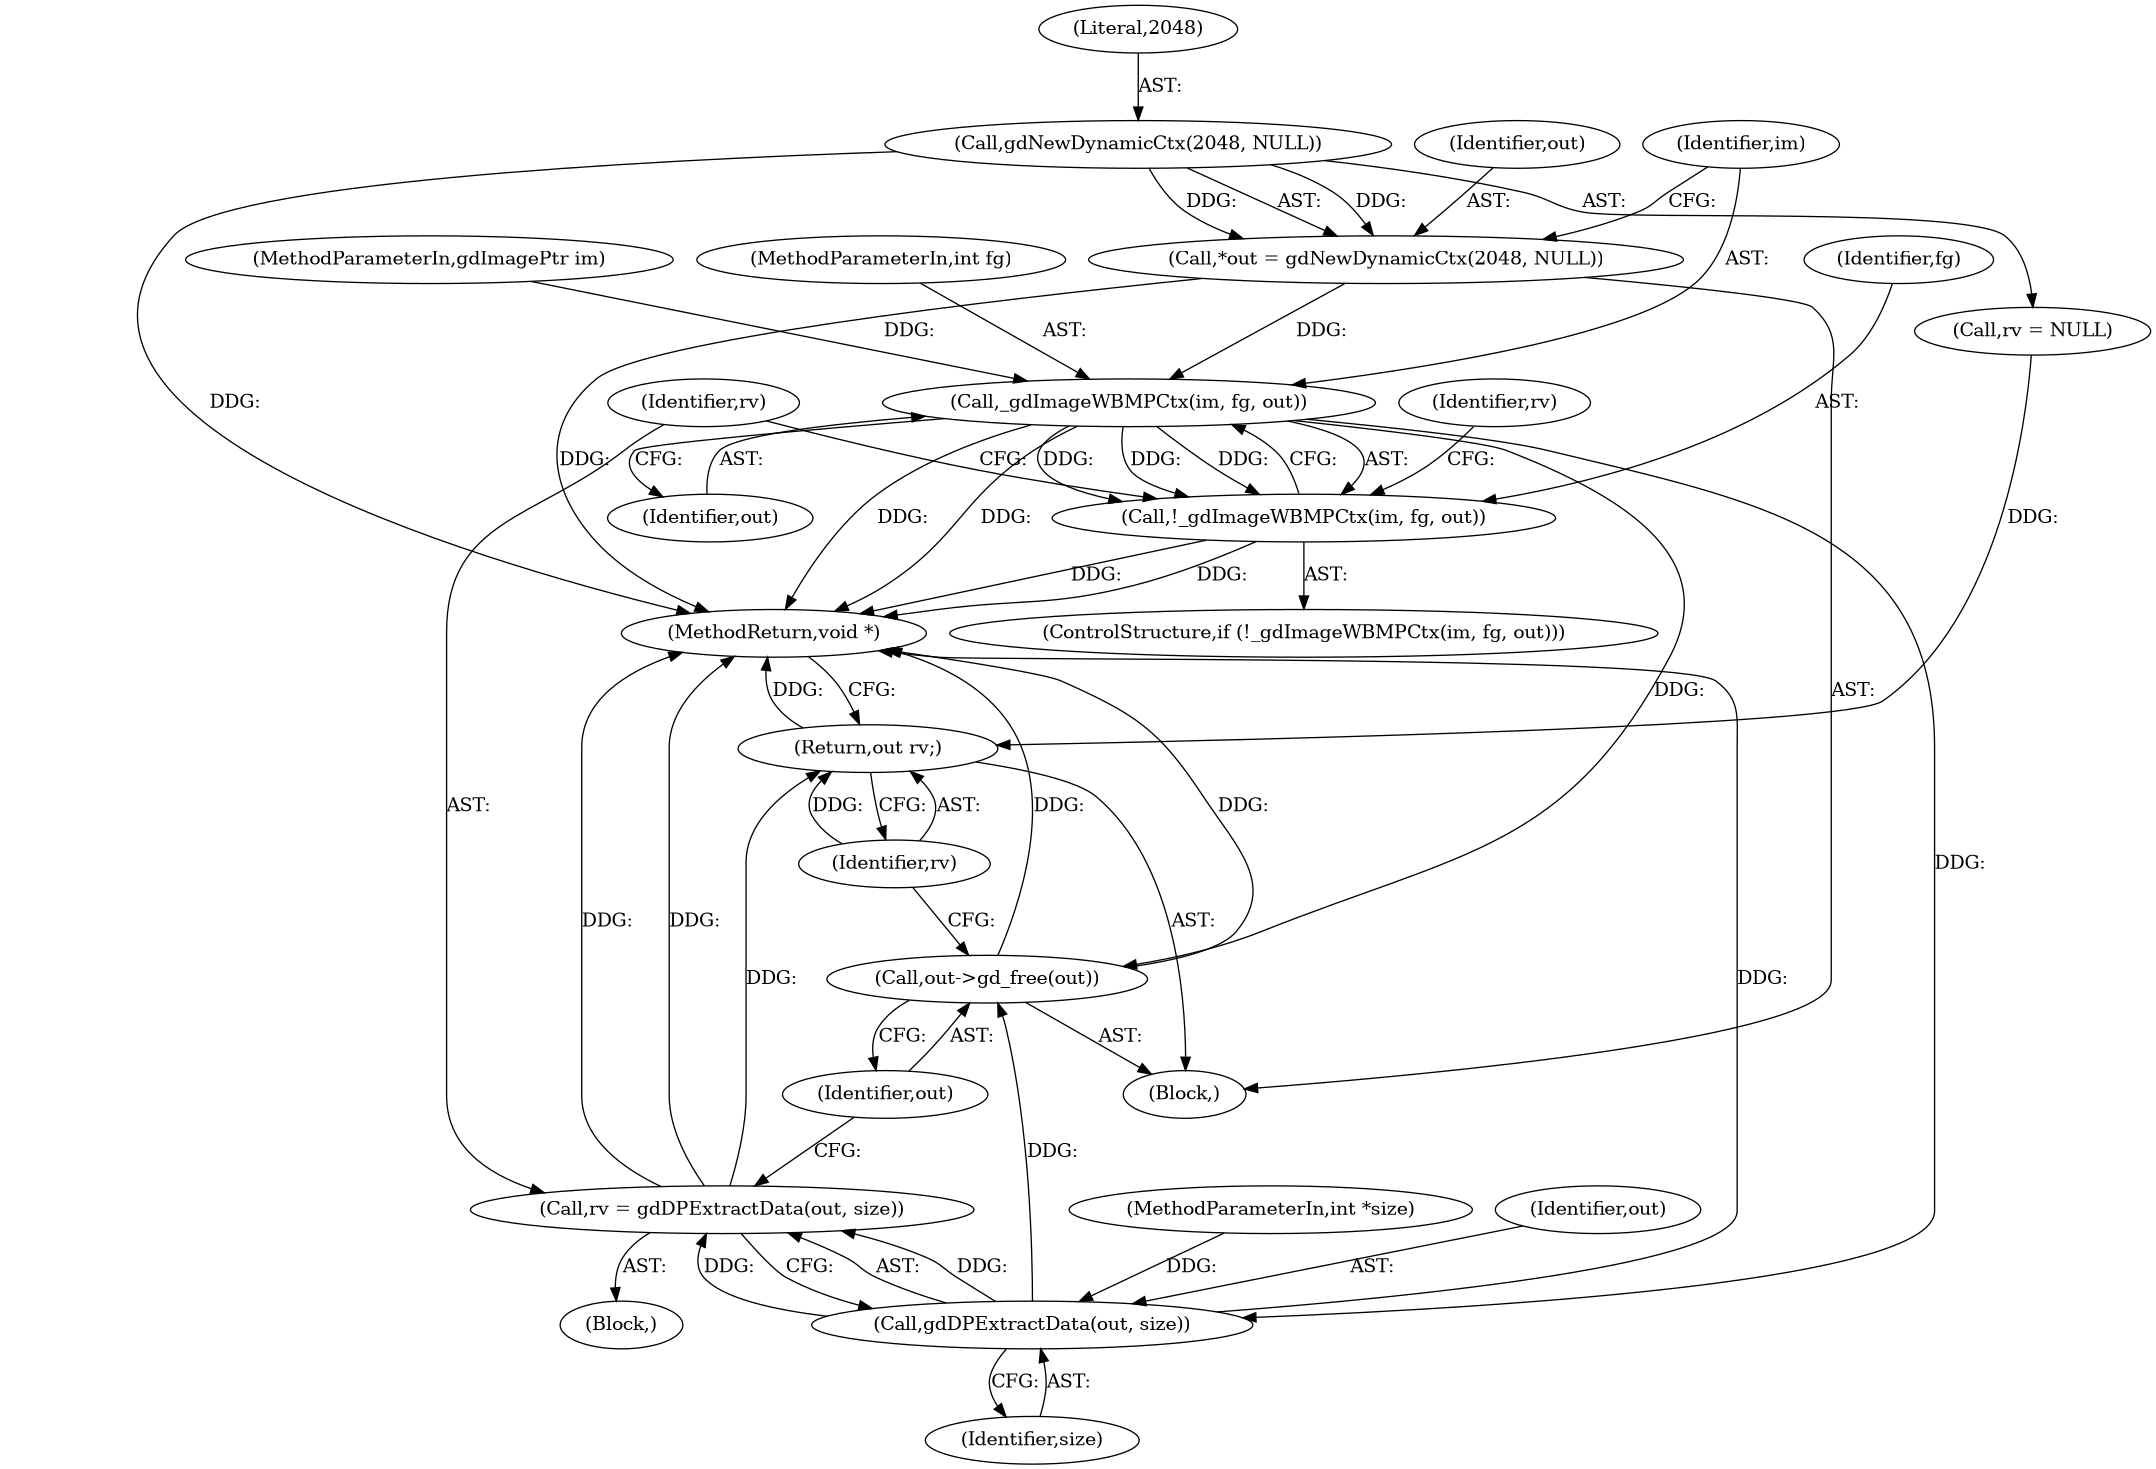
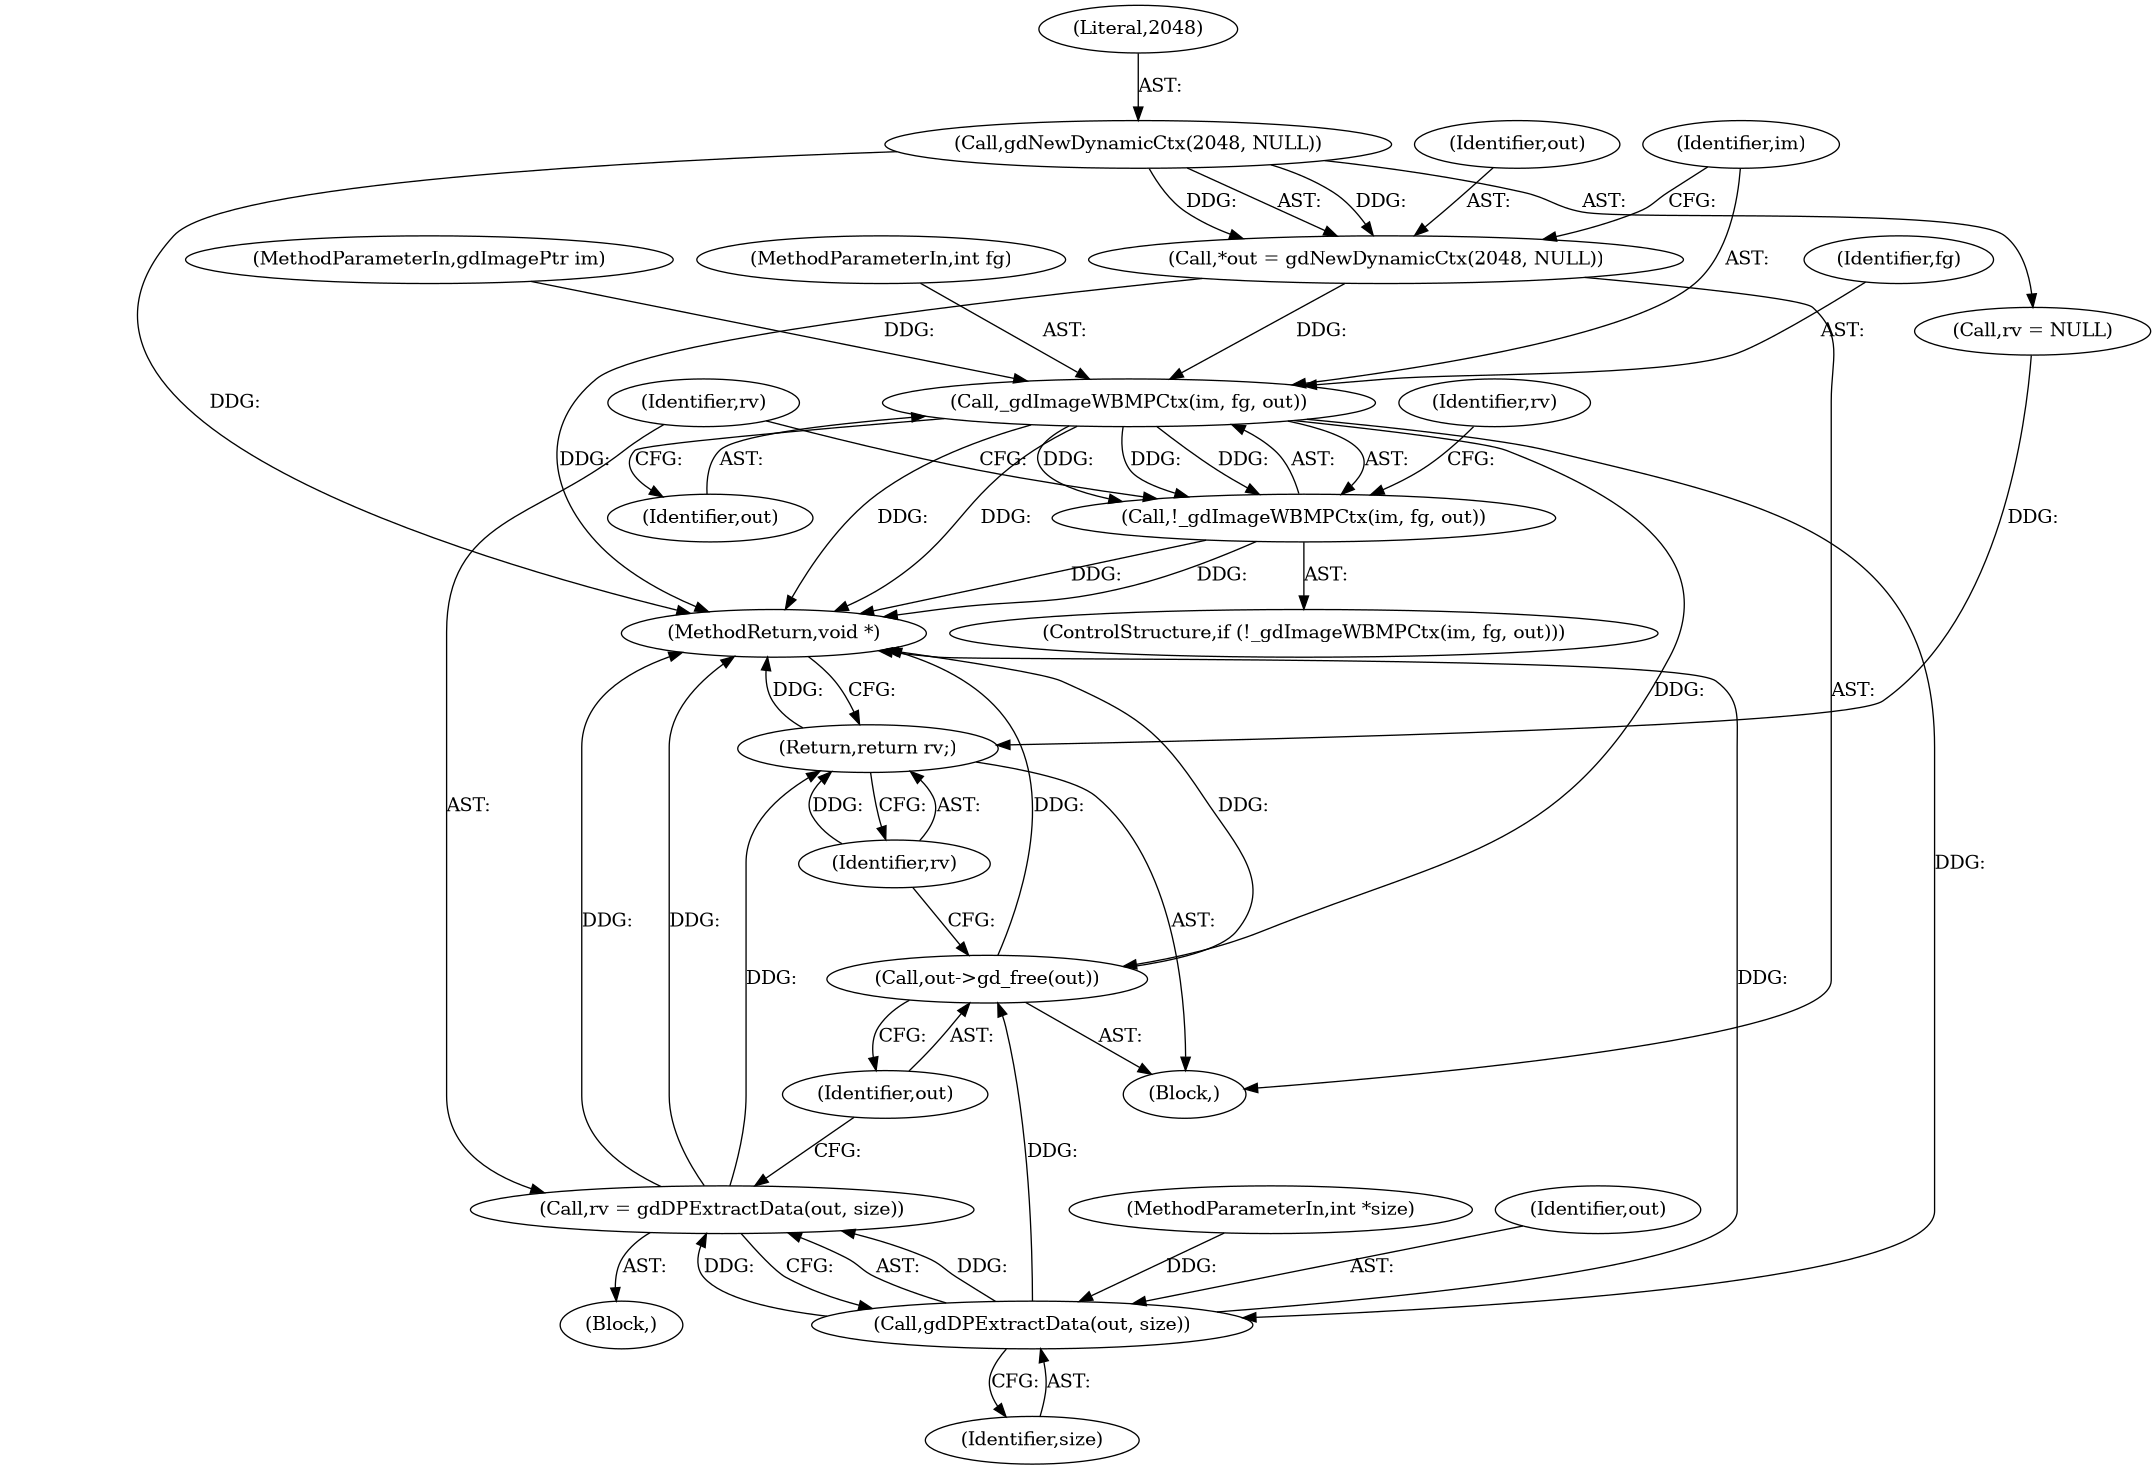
(1722, 434) -> (1601, 371)
(1316, 460) -> (1316, 460)
(868, 749) -> (868, 749)
